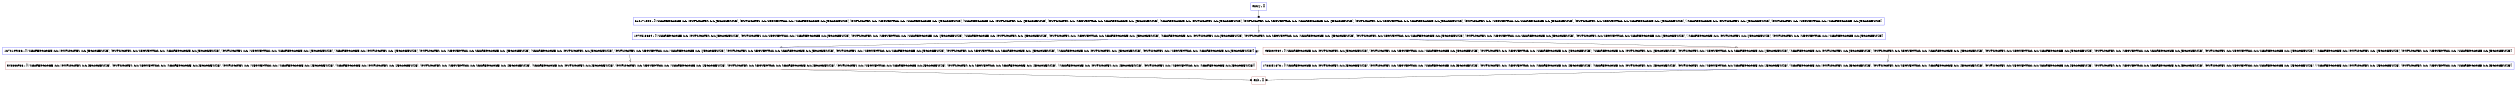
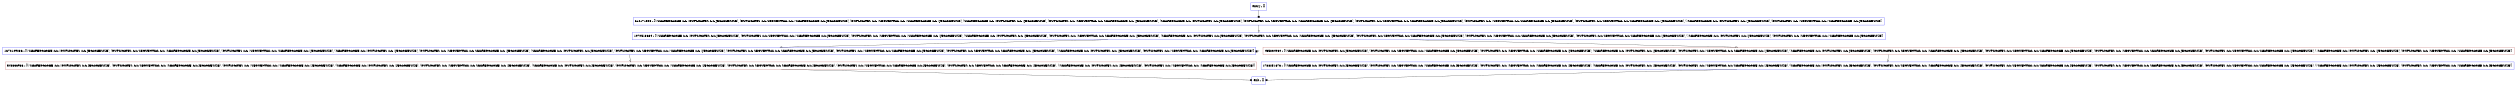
(1259, 81) -> (1259, 81)
